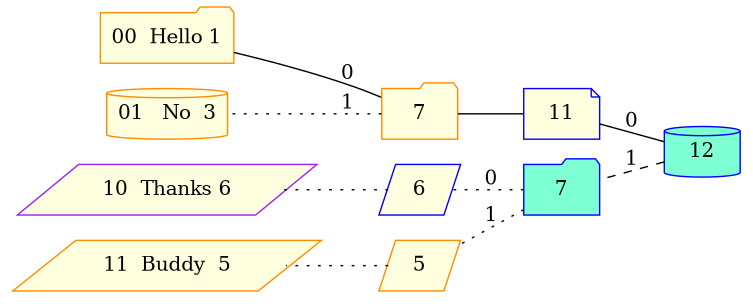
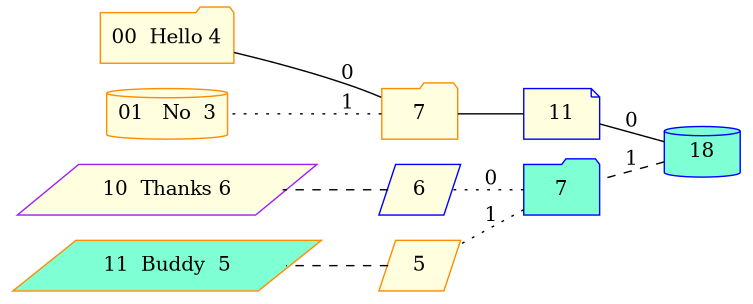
(167, 38) -> (167, 38)
(702, 152) -> (702, 152)
(335, 190) -> (335, 190)
(167, 266) -> (167, 266)
(337, 266) -> (337, 266)
